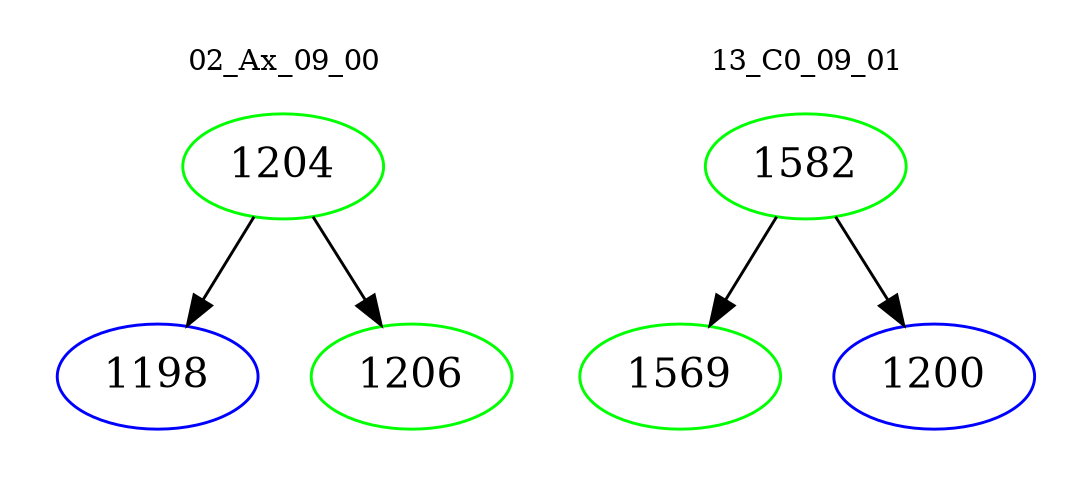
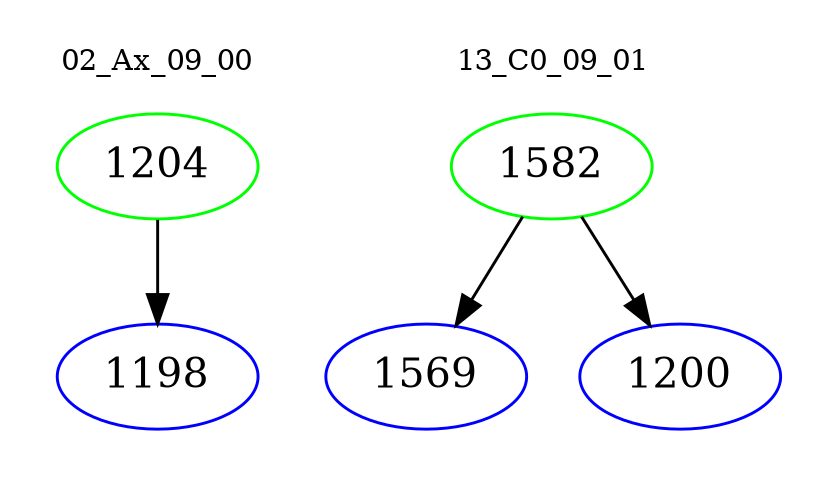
(412, 377) -> none
(680, 377) -> (426, 377)
